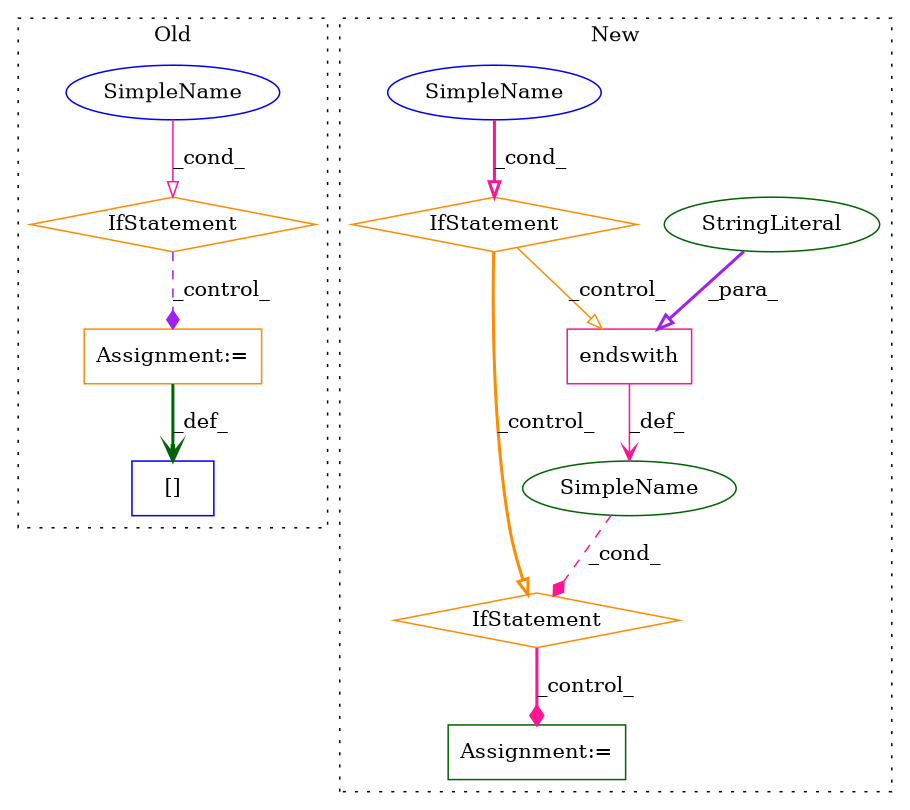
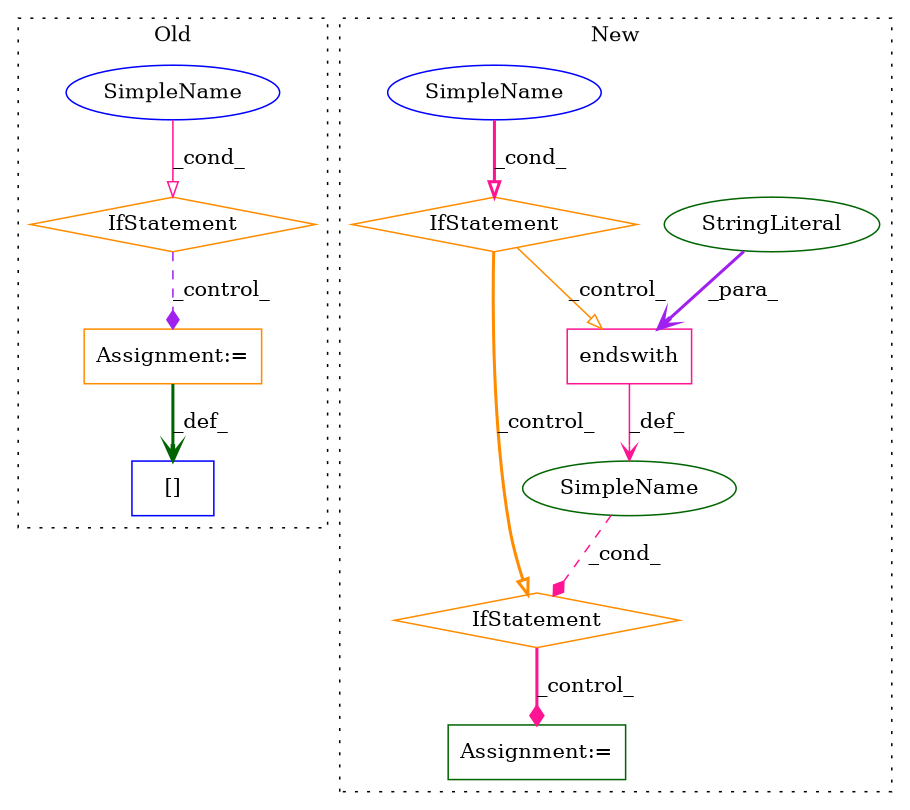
(707, 285) -> (707, 285)
